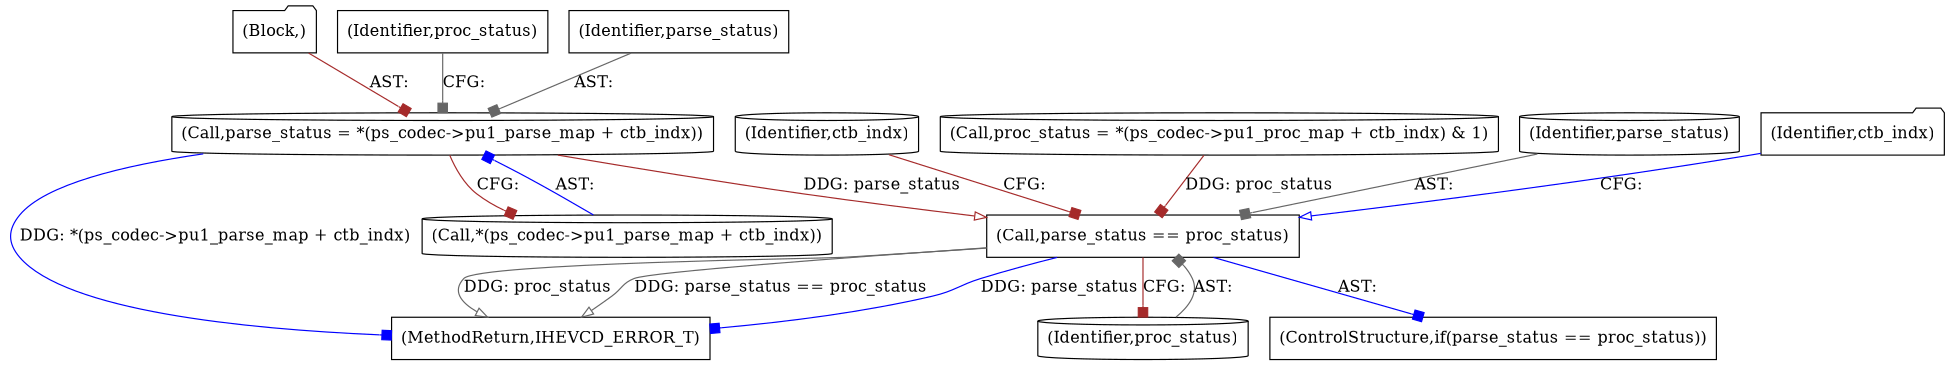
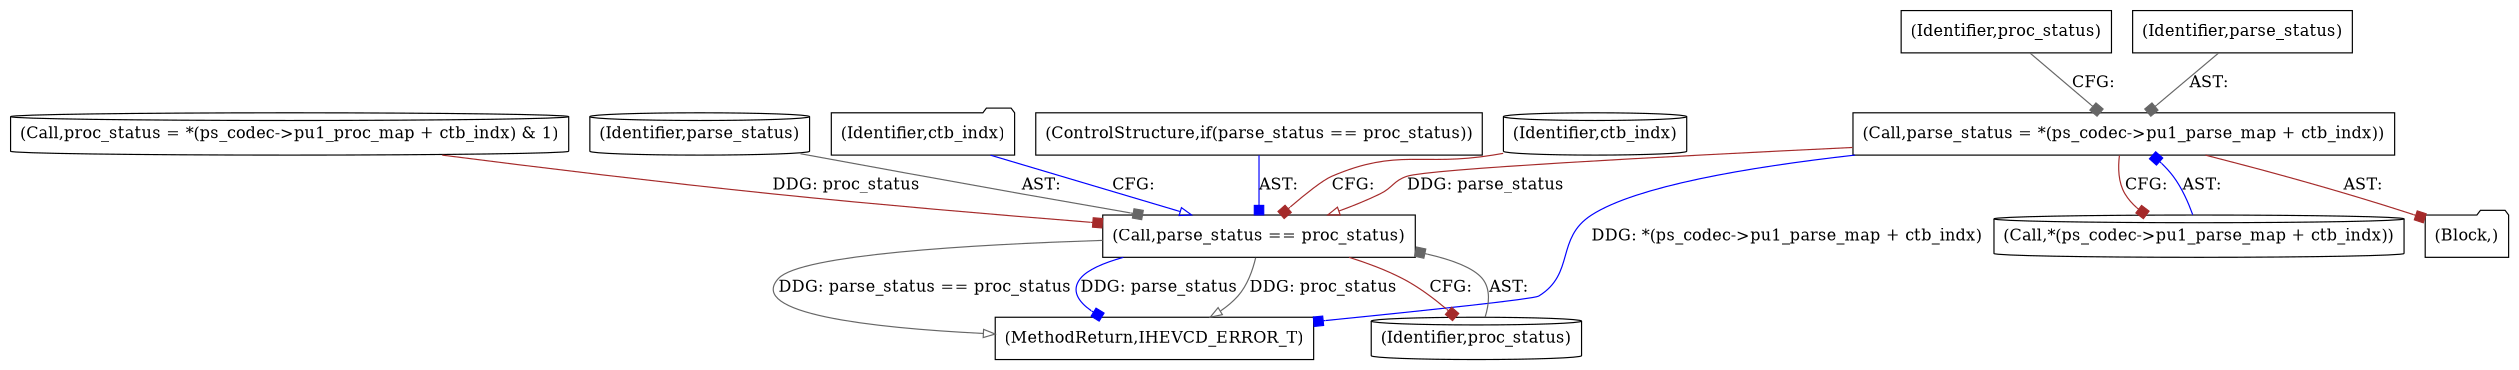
(354, 80) -> (2310, 183)
(443, 134) -> (2124, 134)
(1312, 286) -> (1259, 179)
